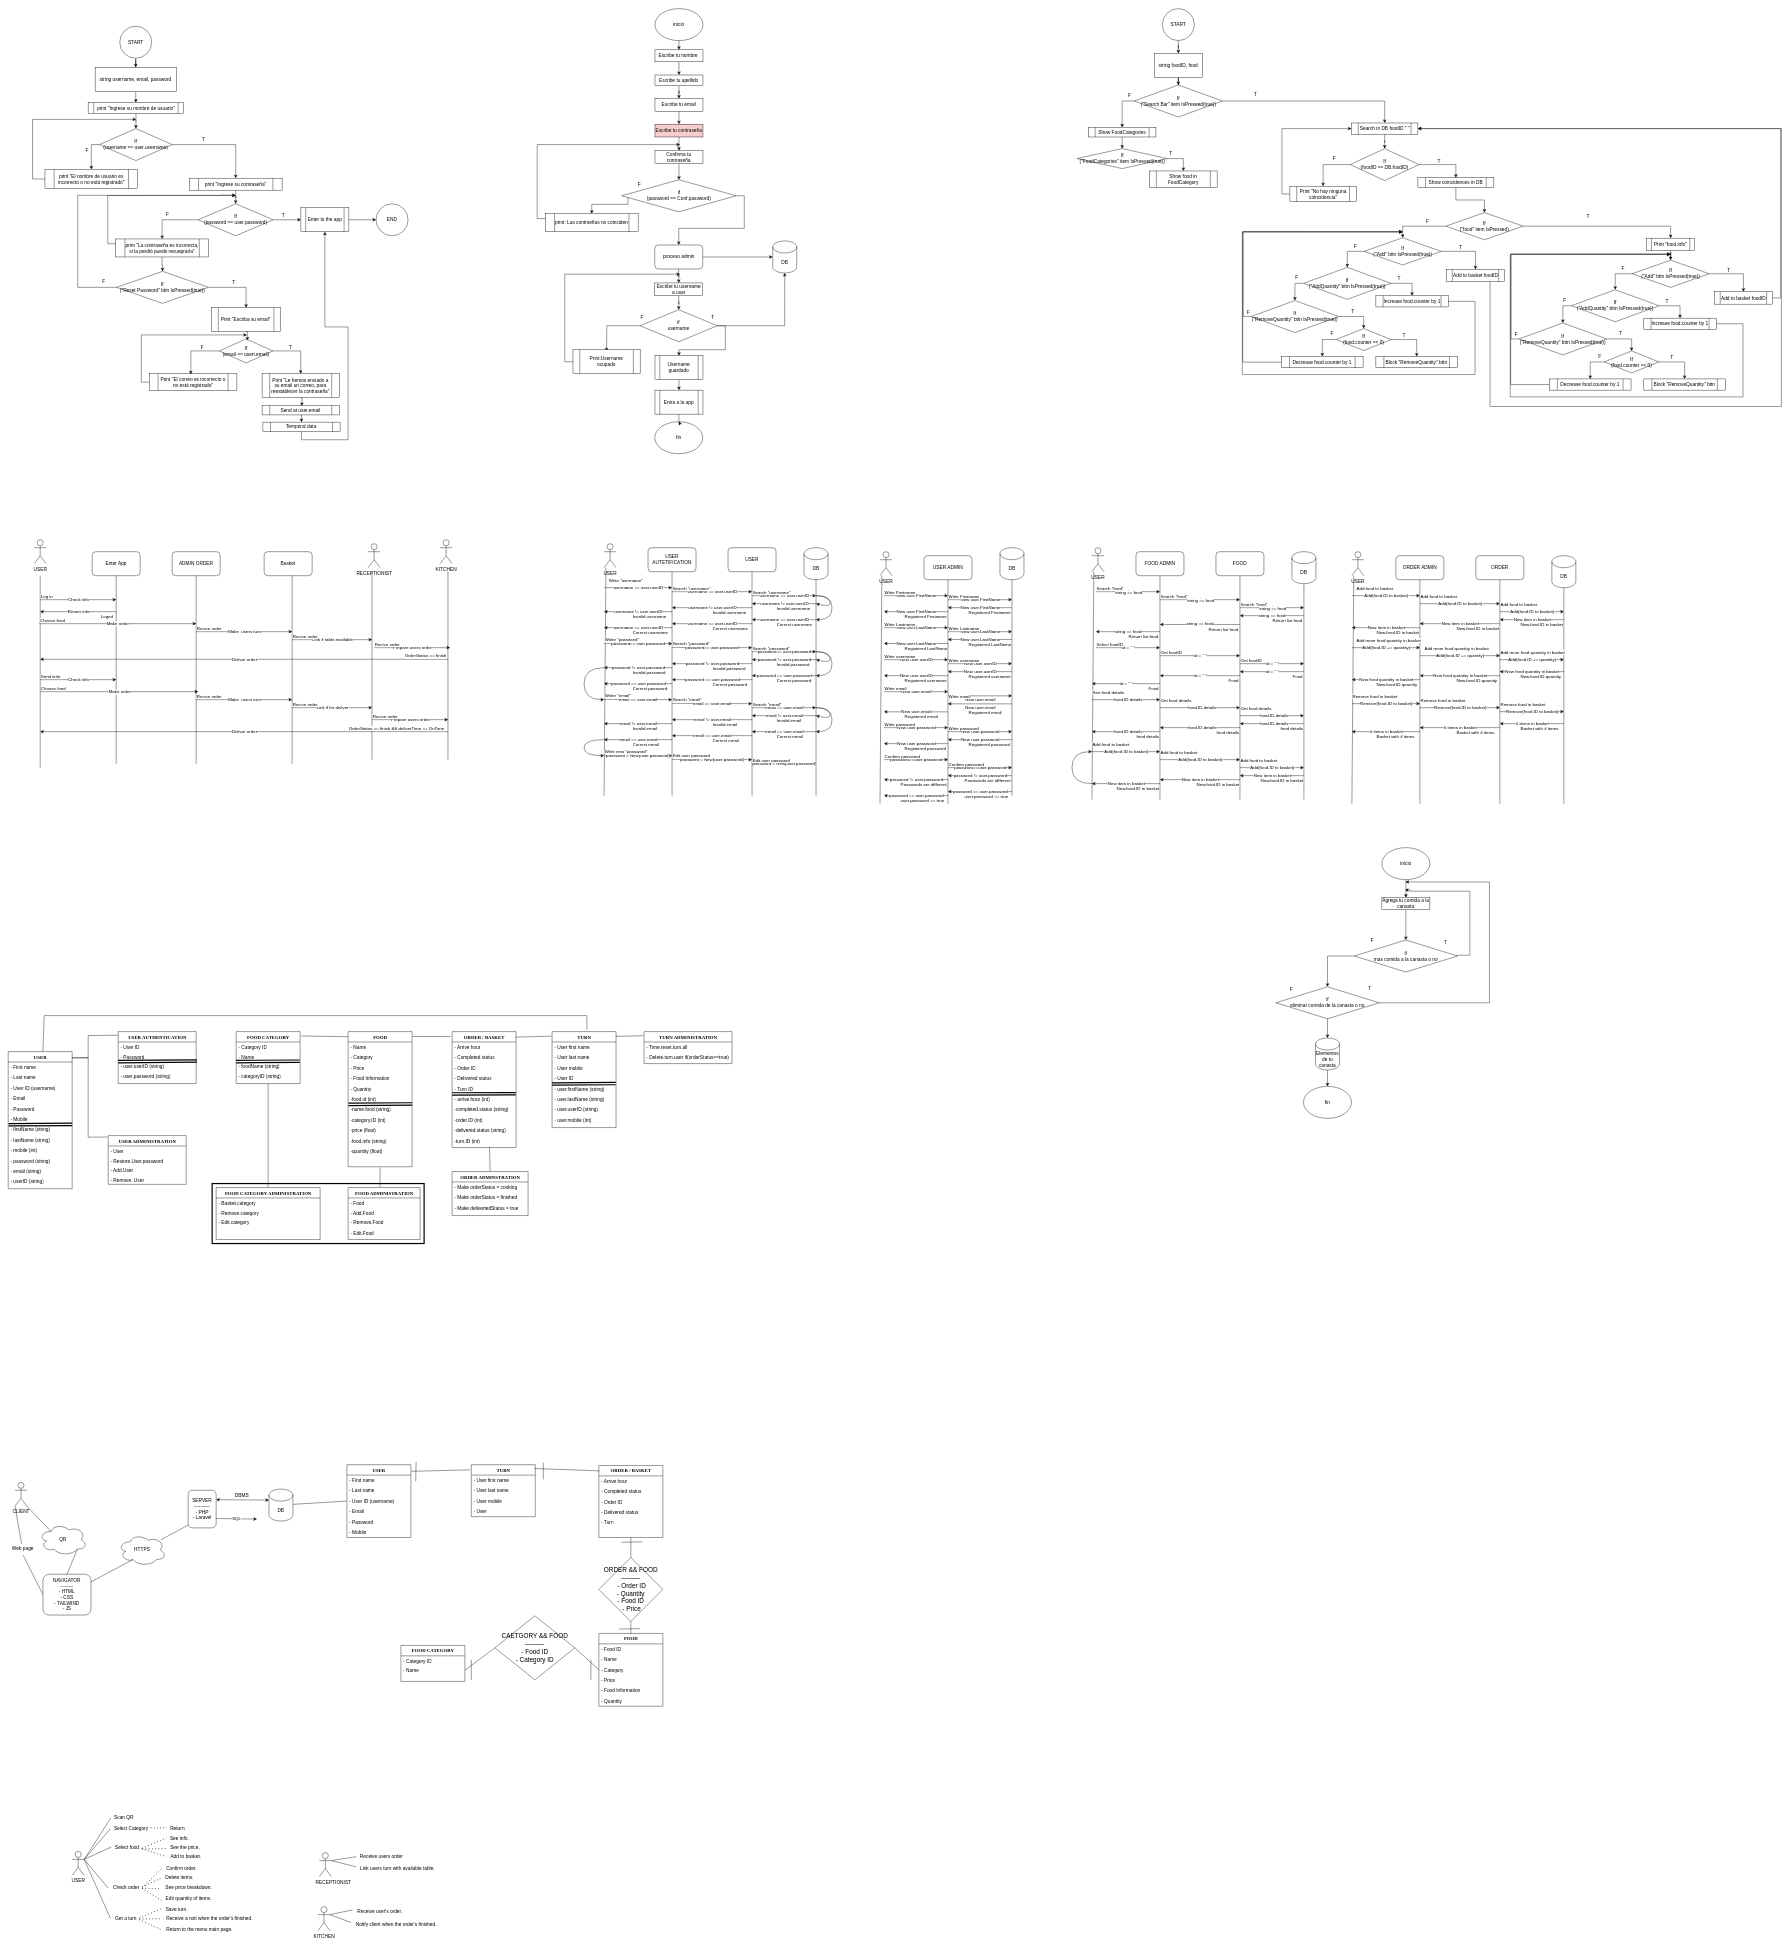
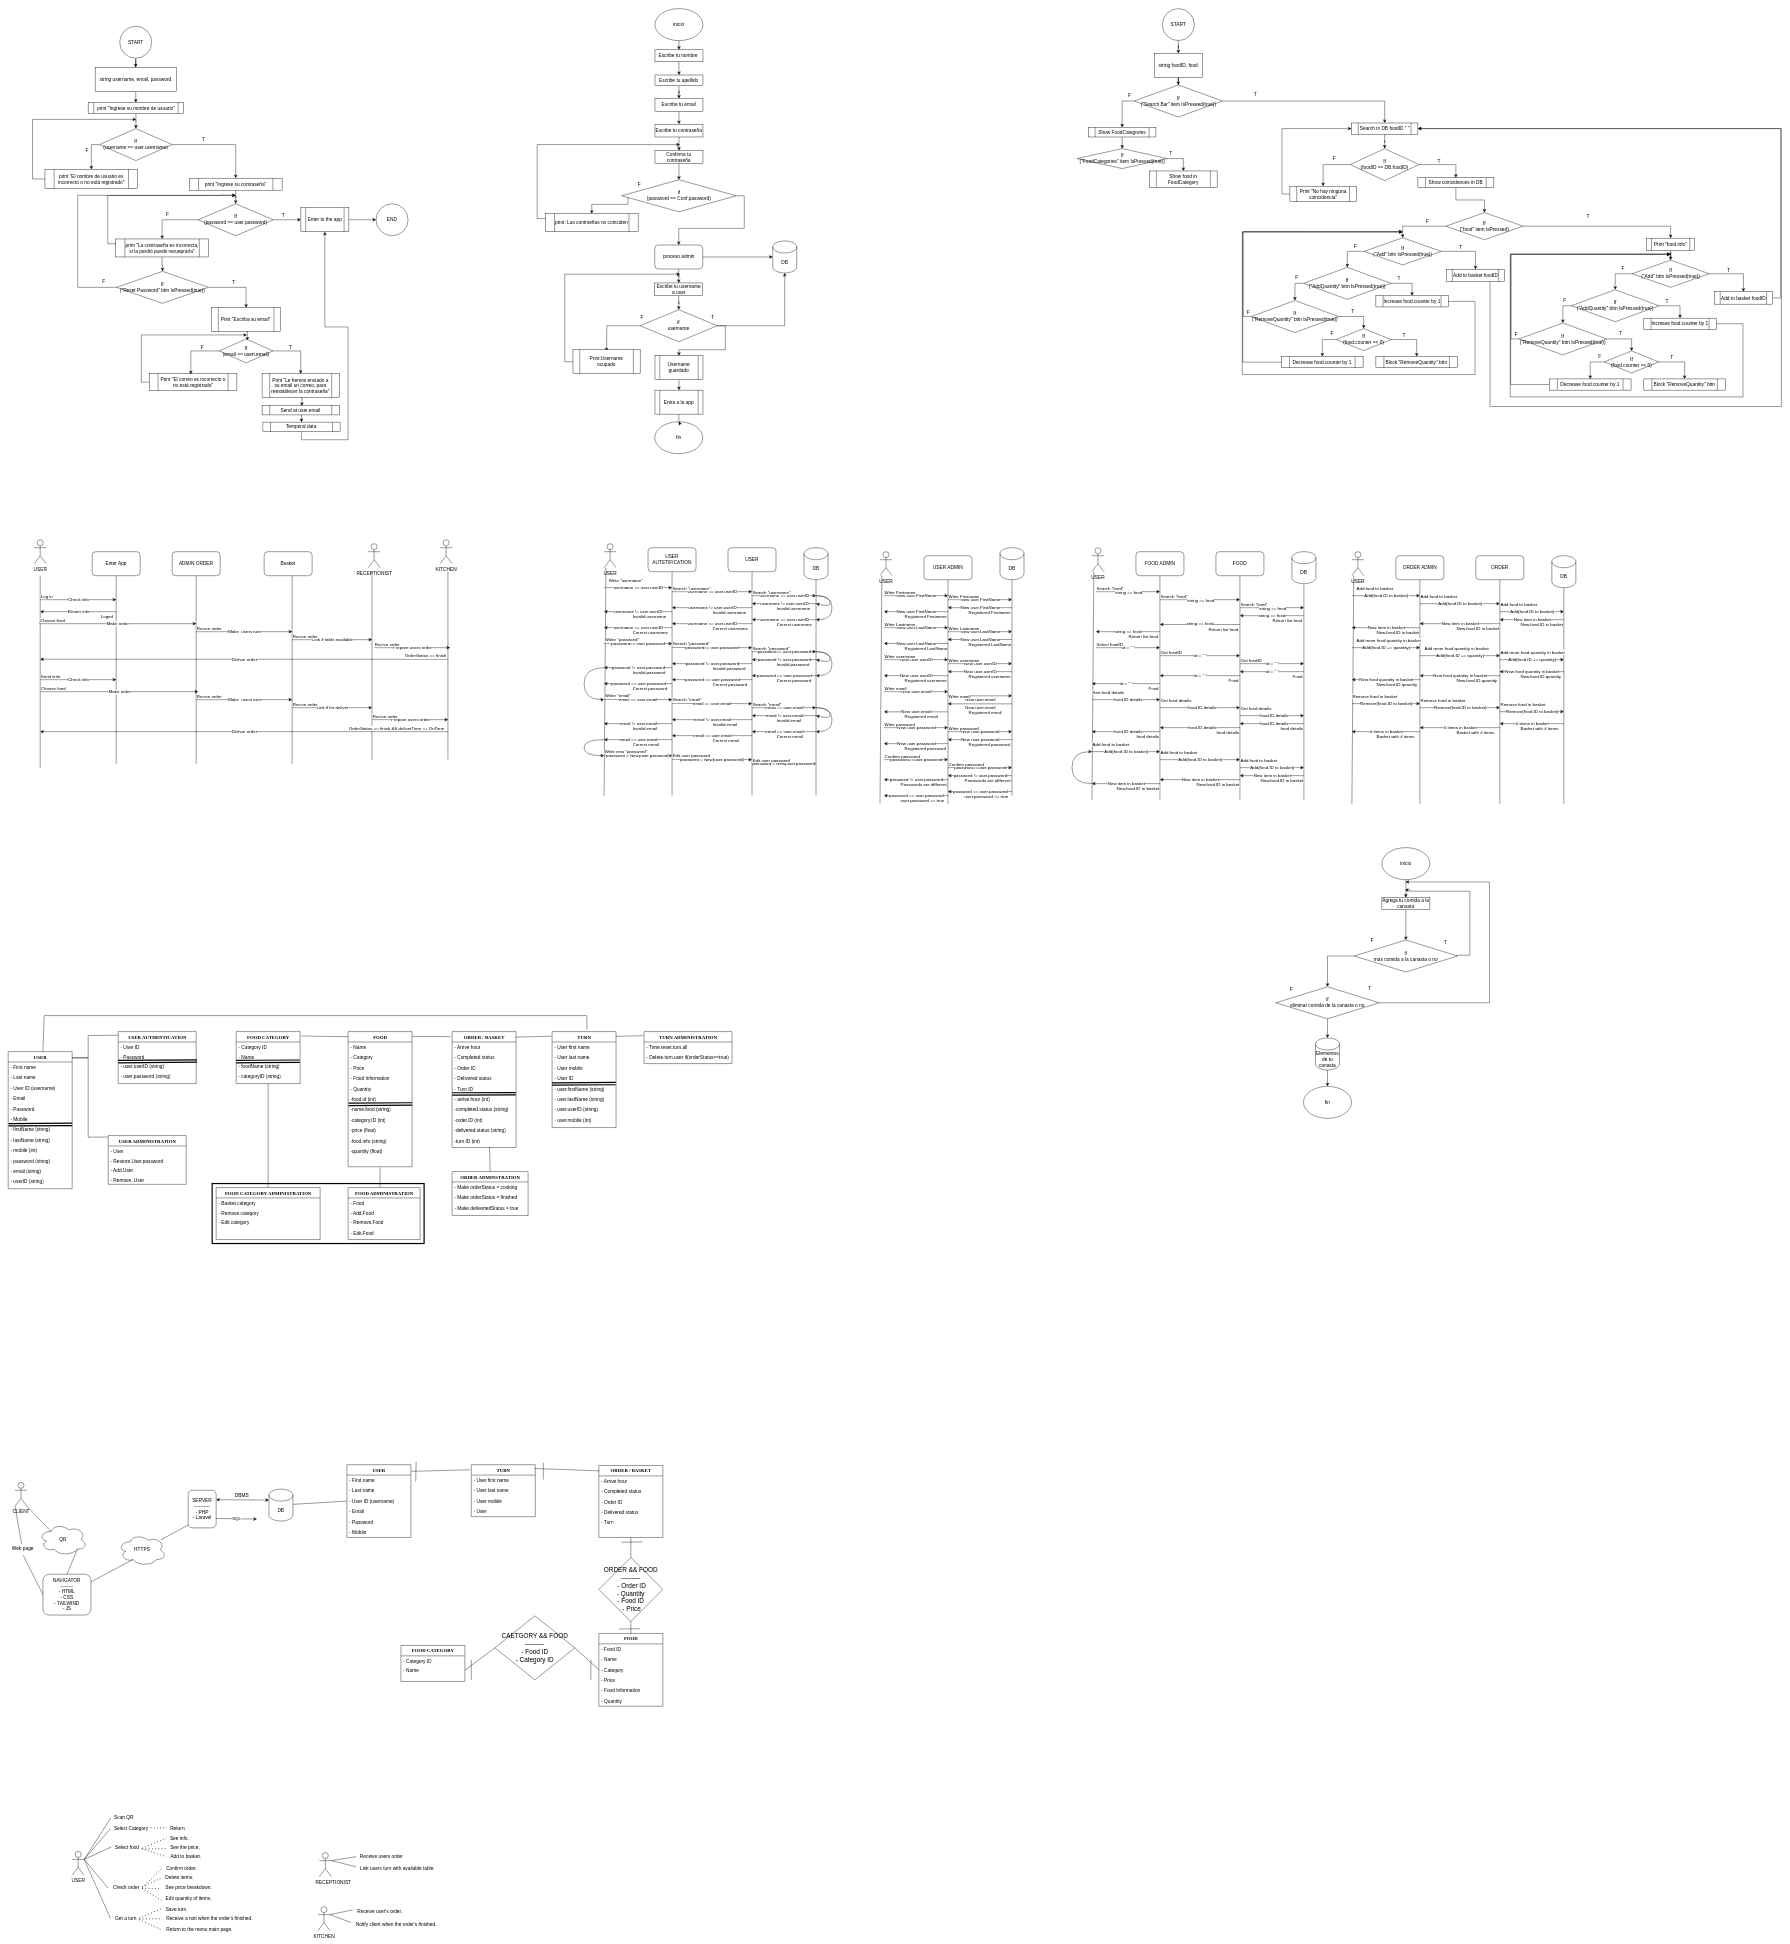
(679, 130) -> (679, 130)
